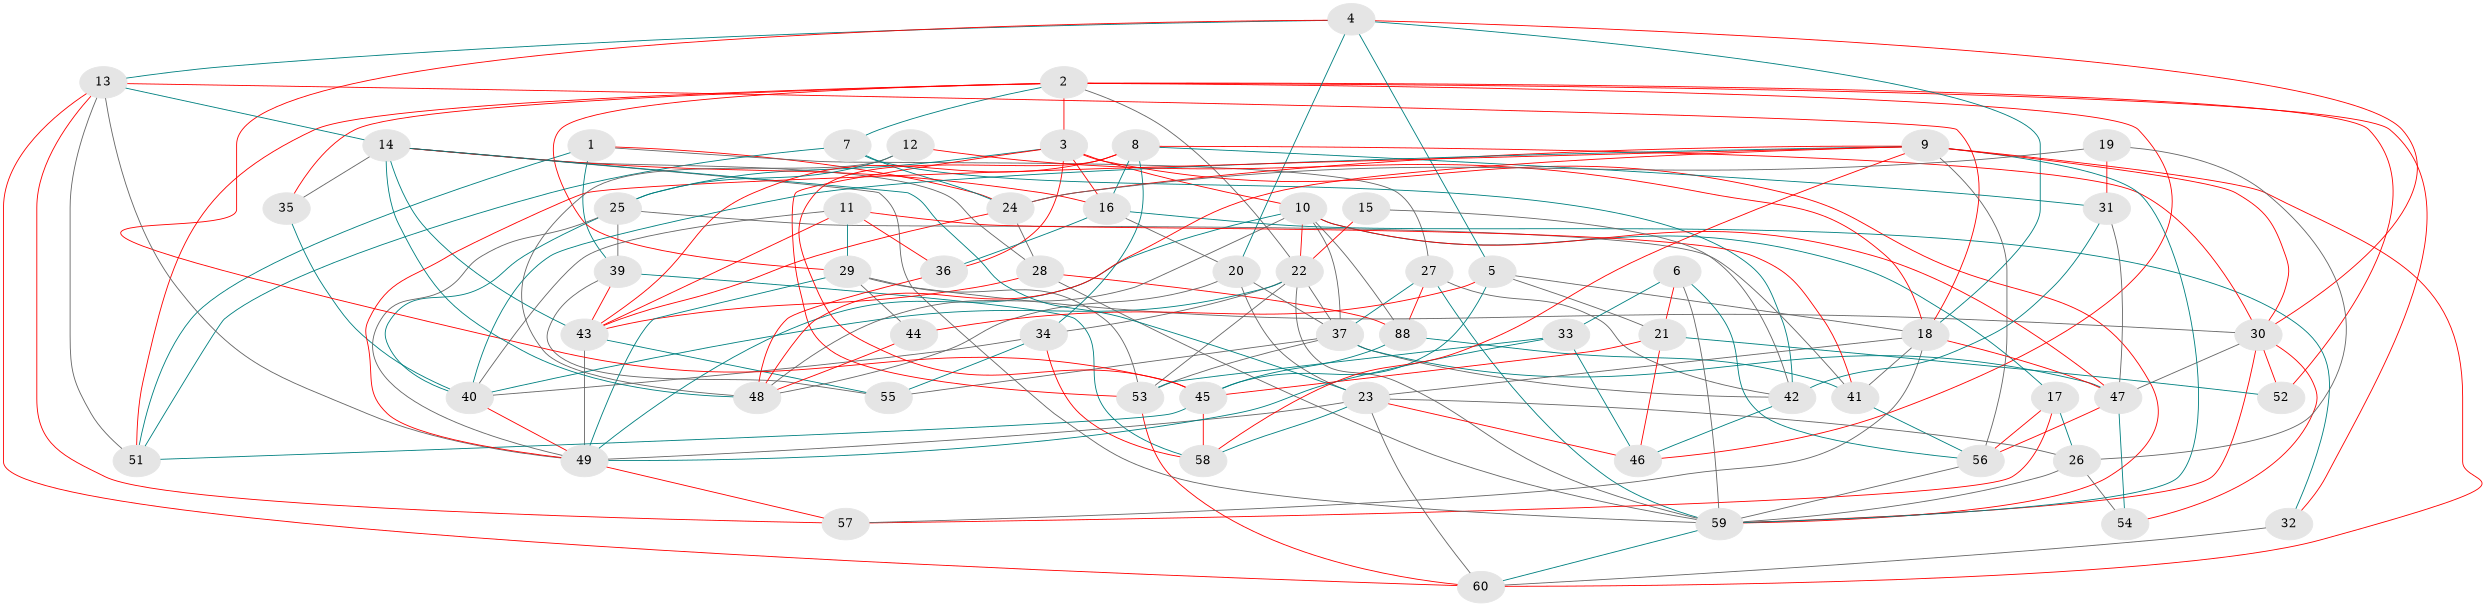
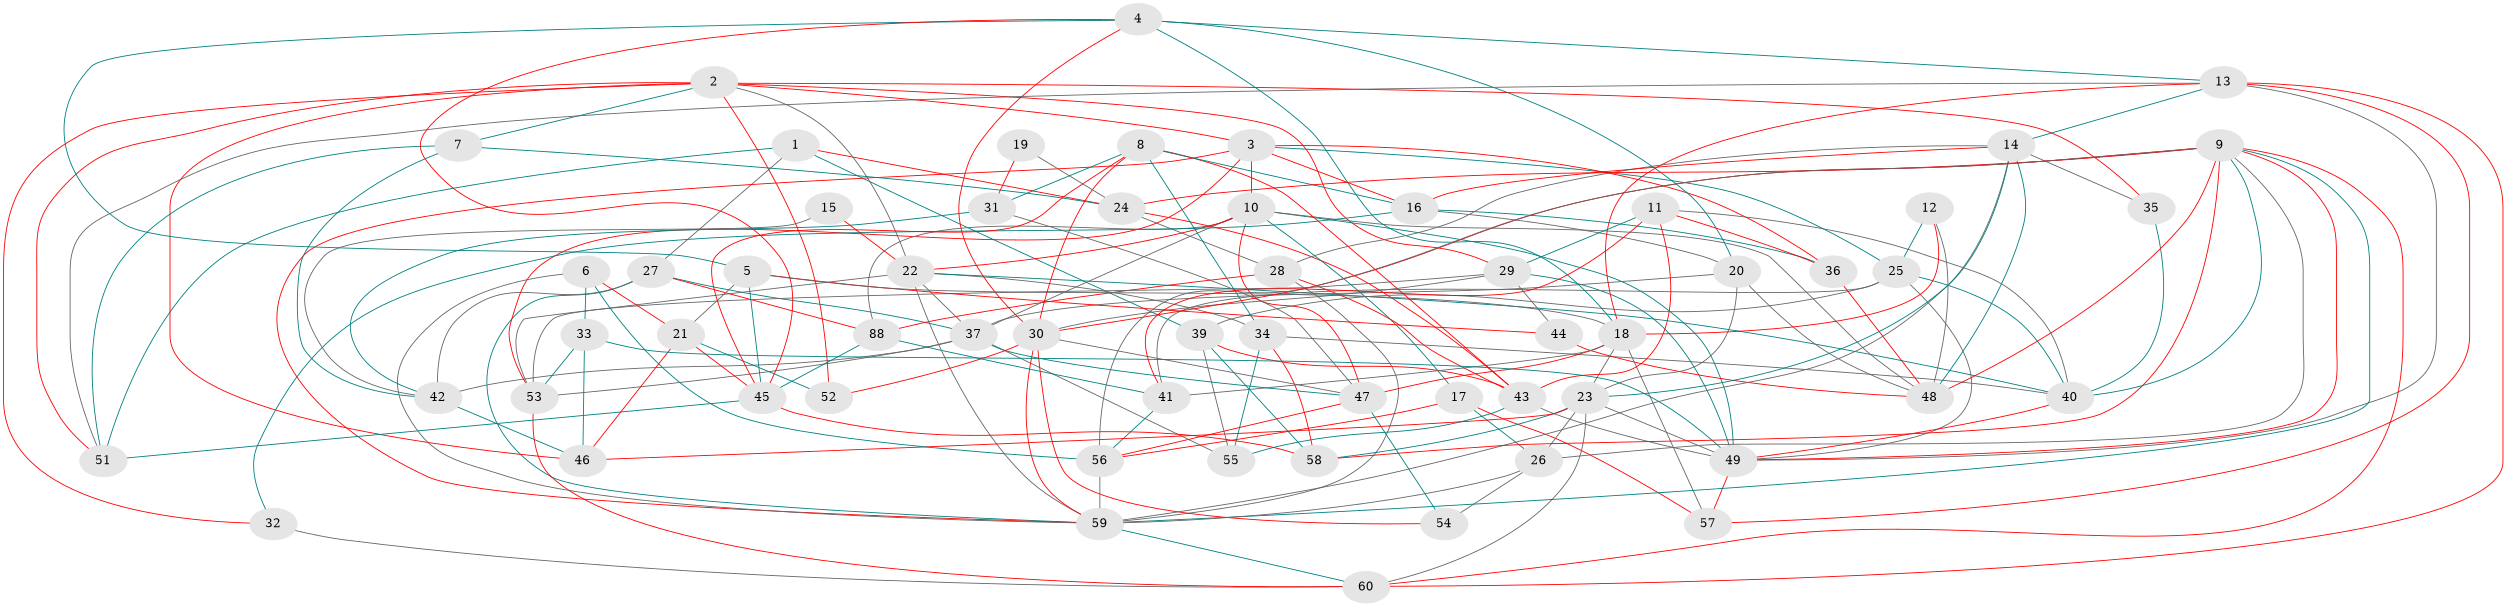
(460, 261) -> none
(2346, 331) -> (2066, 441)
